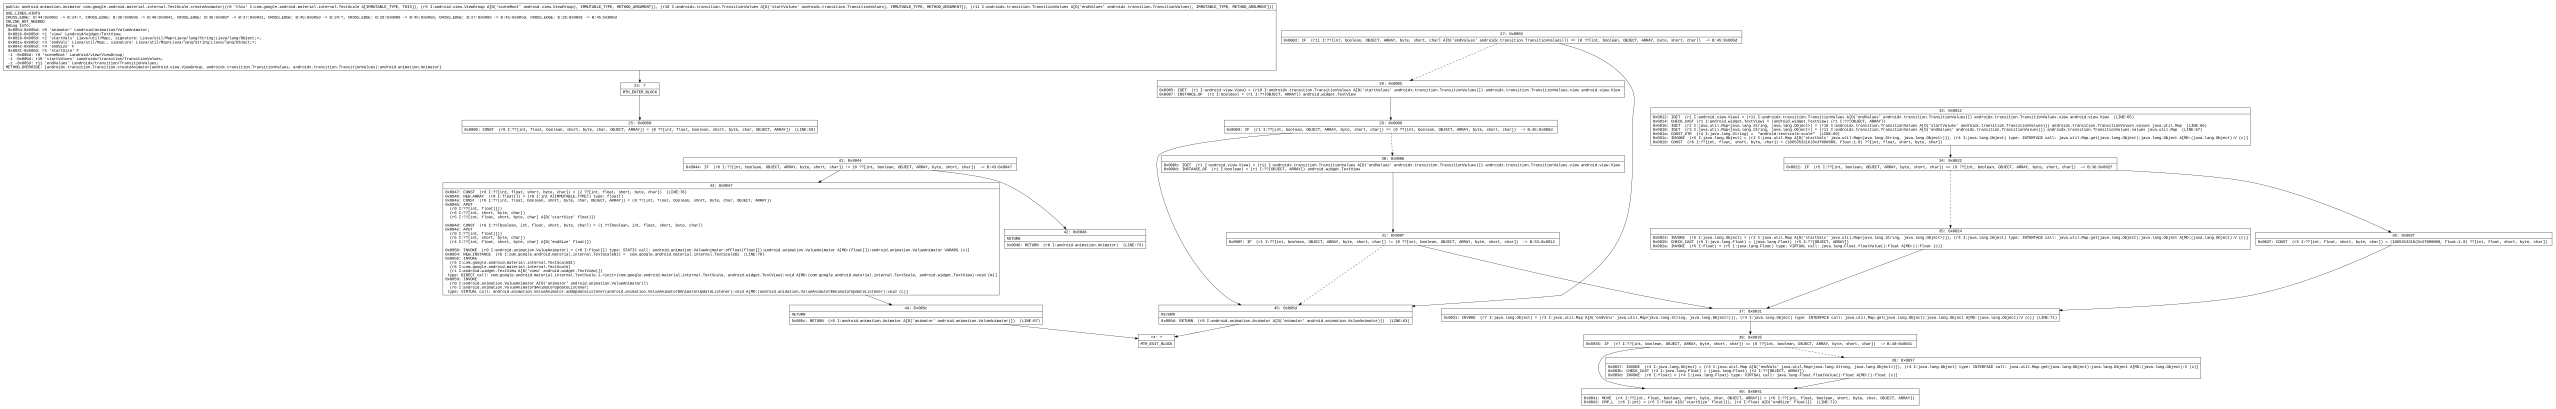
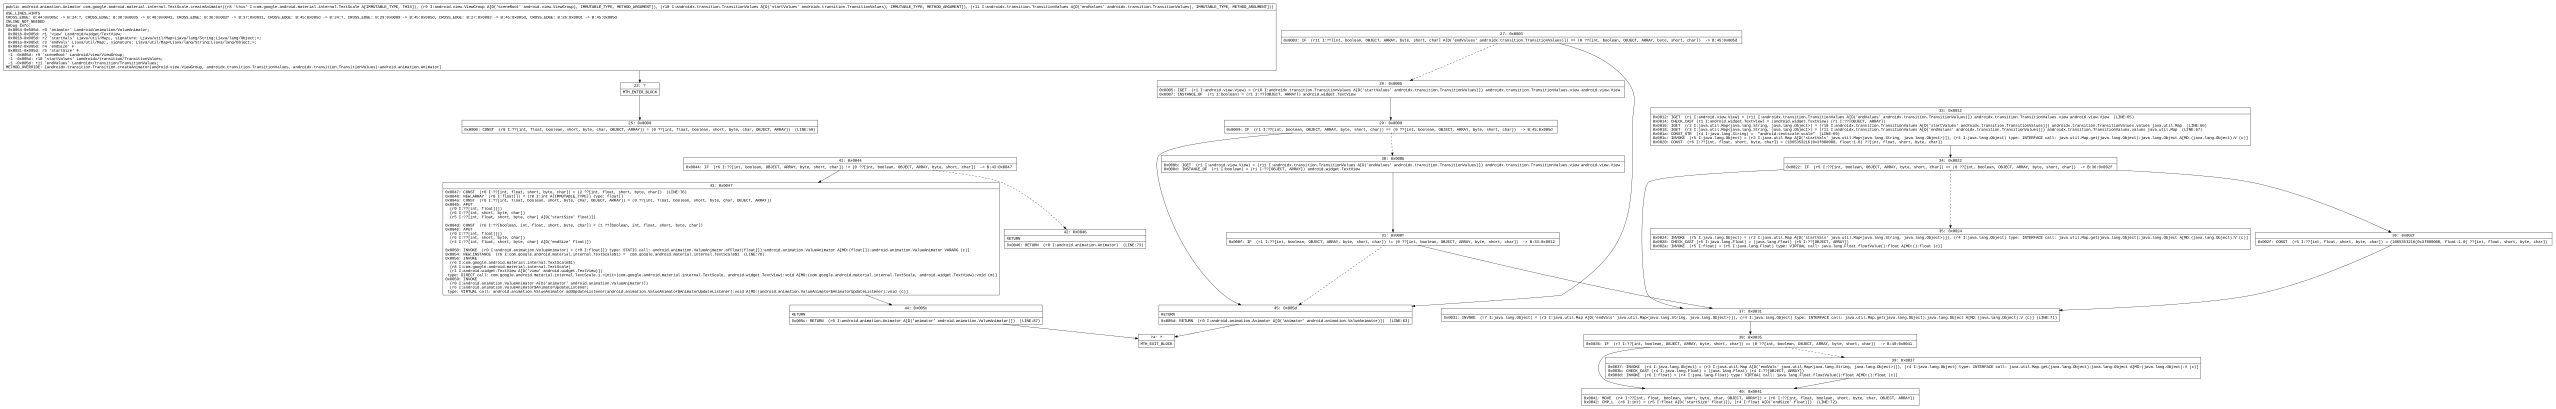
(1005, 184) -> (1005, 184)
(1846, 278) -> (1646, 188)
